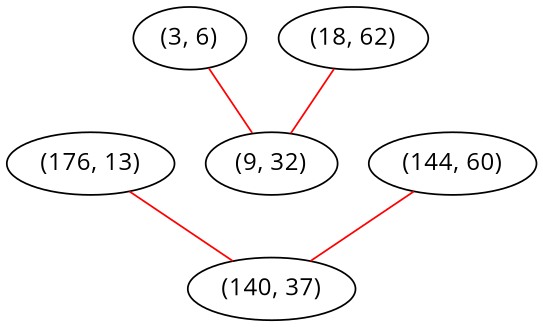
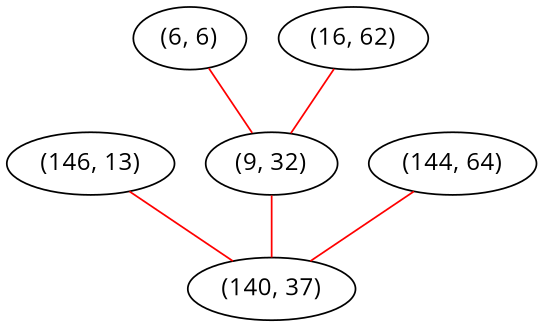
(190, 38) -> (190, 38)
(353, 38) -> (353, 38)
(91, 164) -> (91, 164)
(453, 164) -> (453, 164)
none -> (272, 226)
